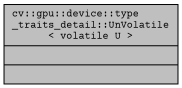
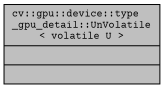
(91, 25) -> (82, 25)
